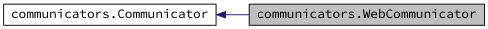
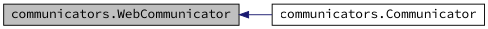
(237, 15) -> (260, 15)
